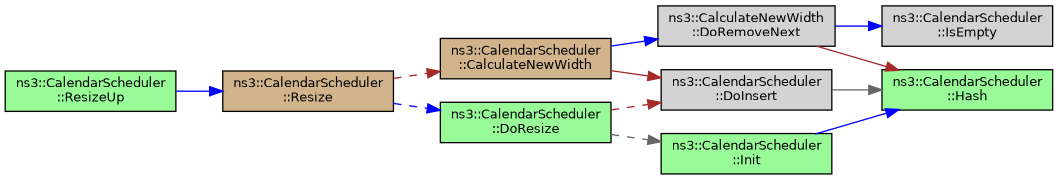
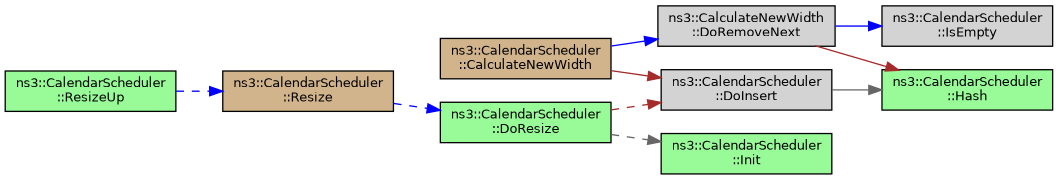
(410, 76) -> none
(193, 91) -> (193, 91)
(851, 124) -> none
